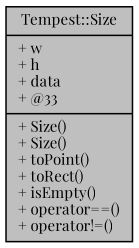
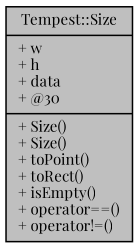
(38, 99) -> (39, 99)
